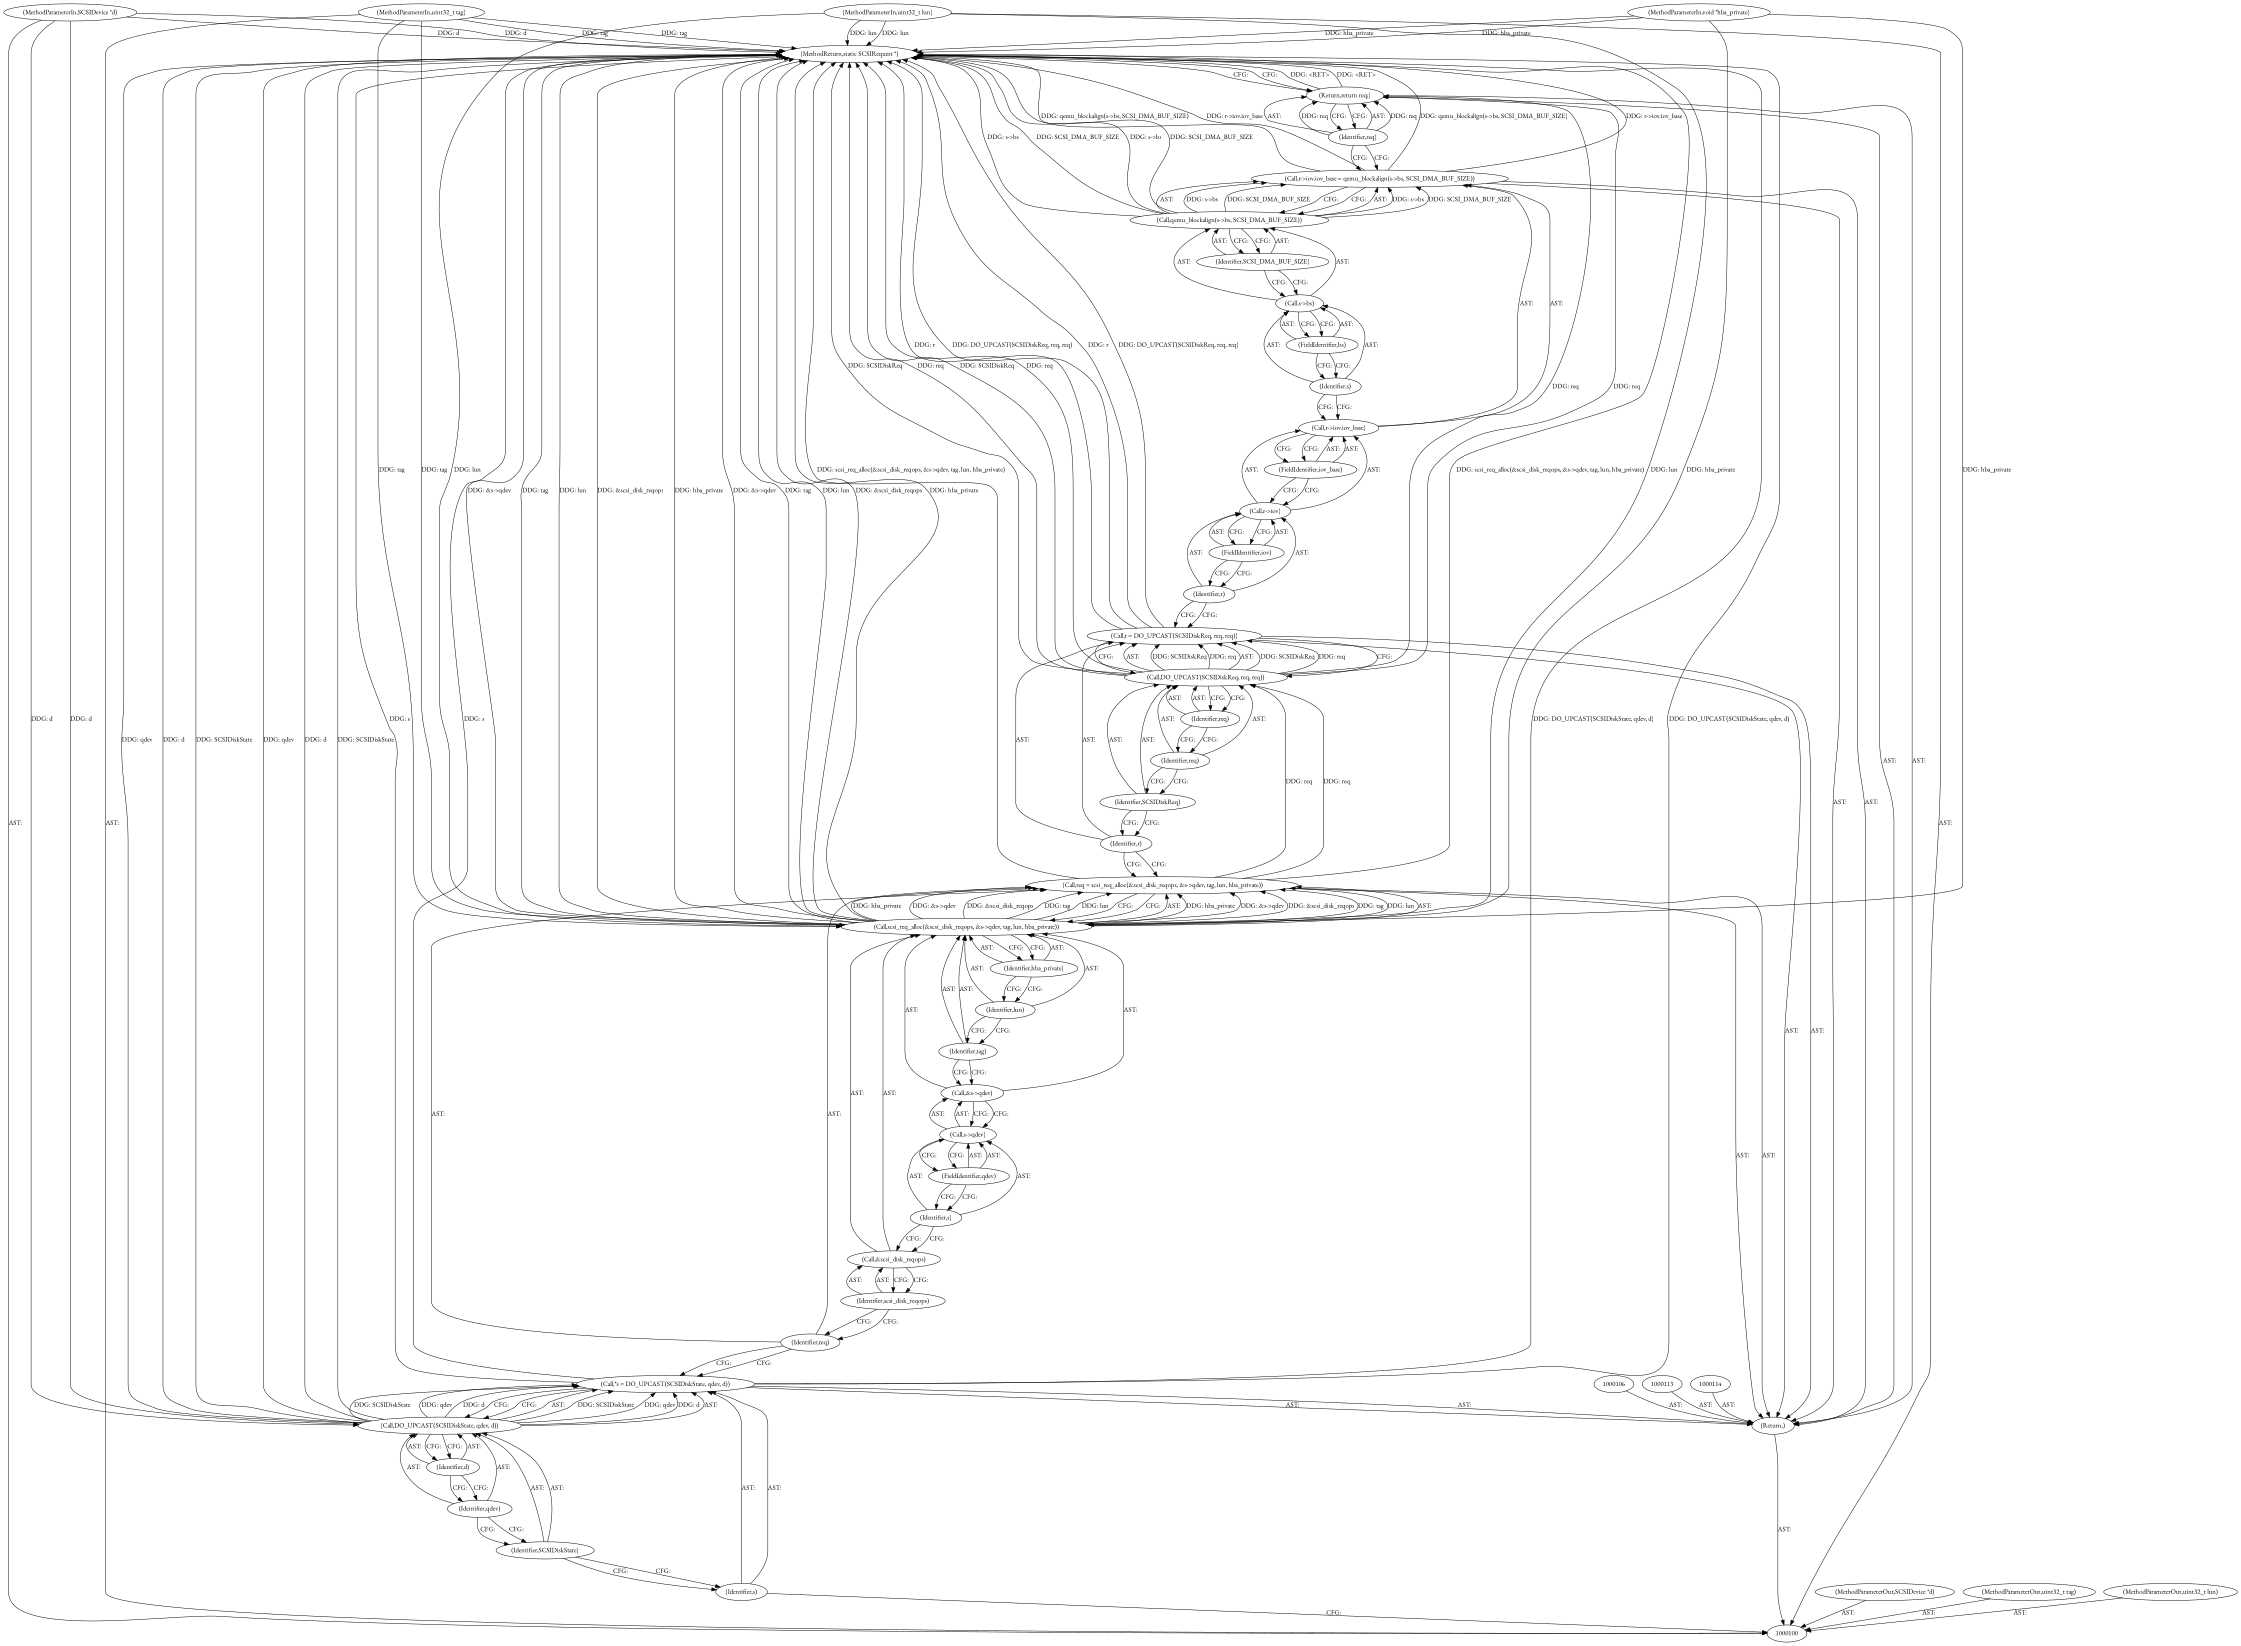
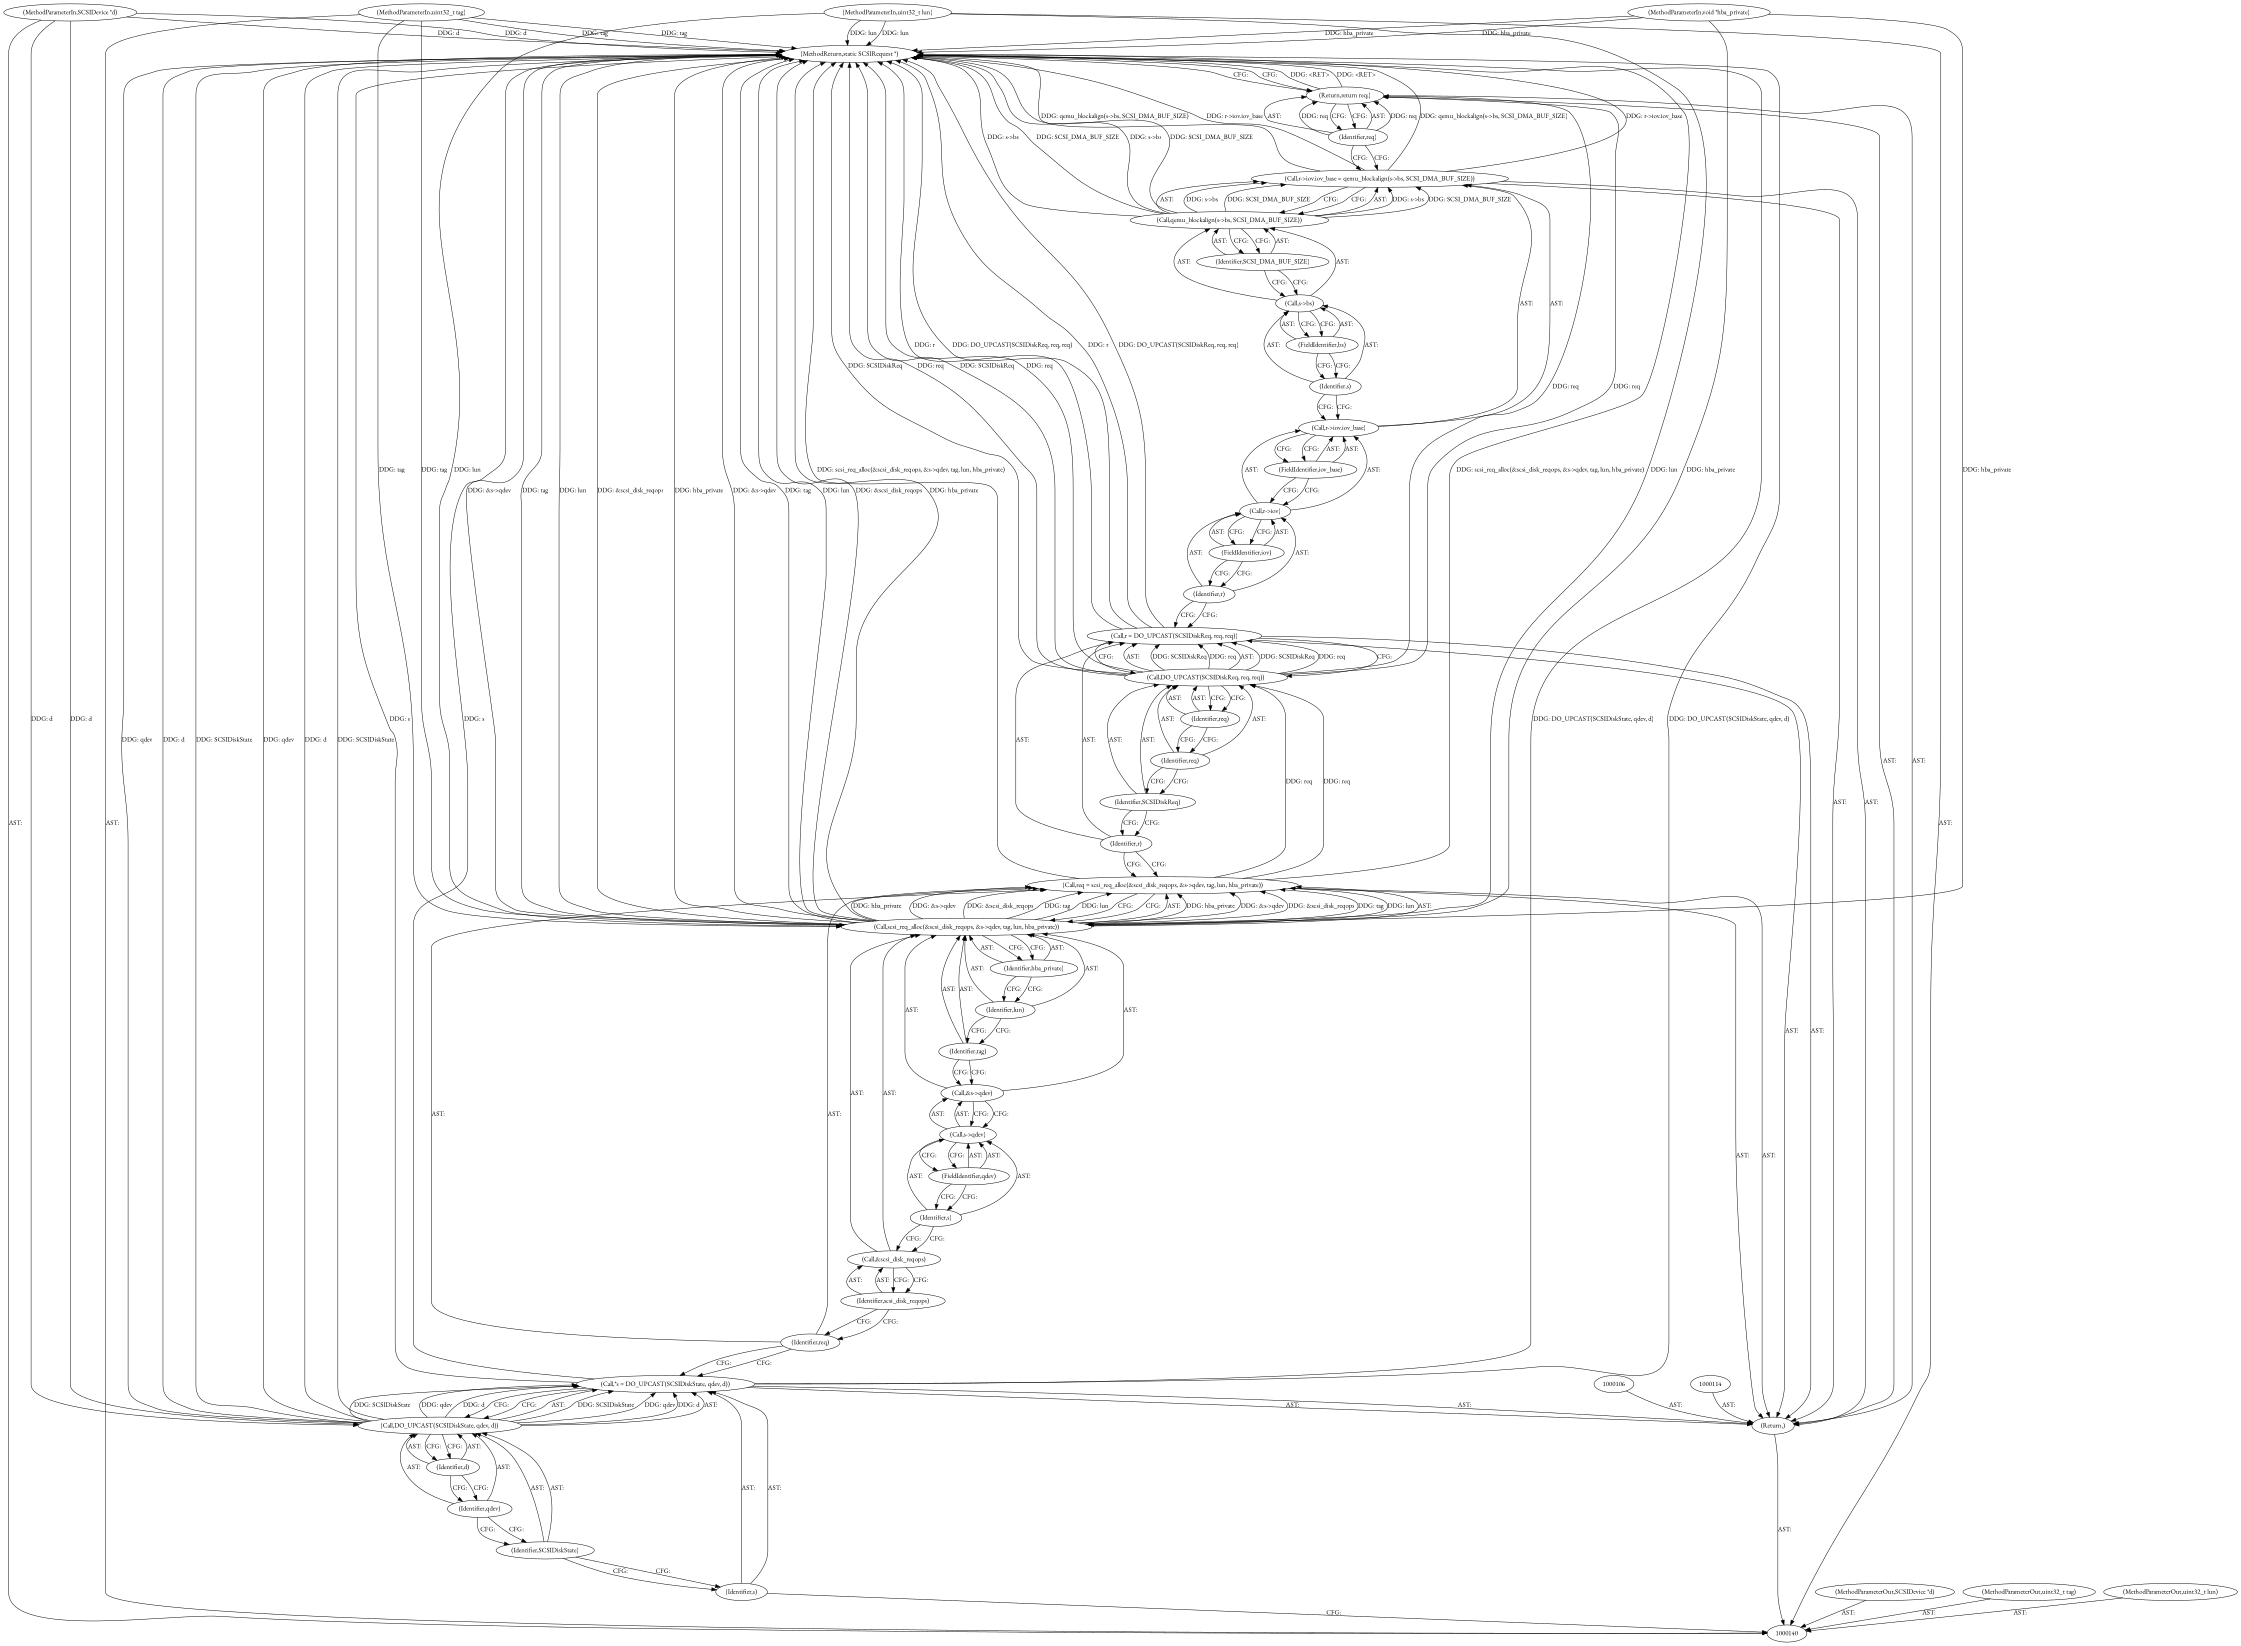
(1662, 1384) -> none
(1787, 1634) -> (1787, 1634)
